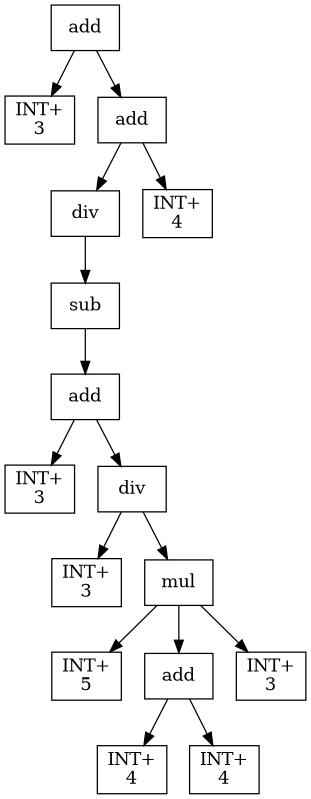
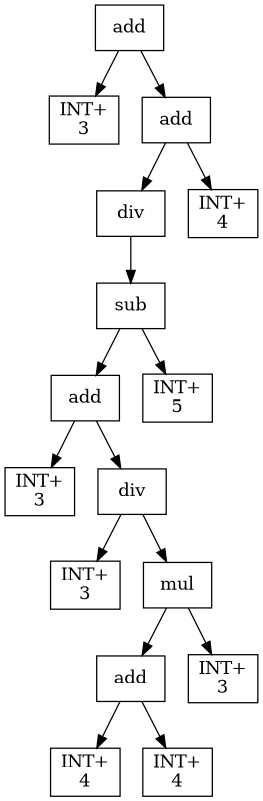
(138, 624) -> (151, 346)
